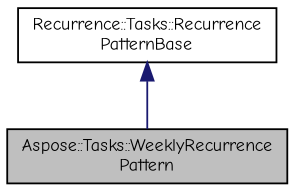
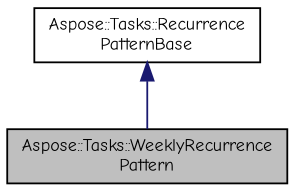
(147, 35) -> (147, 35)
